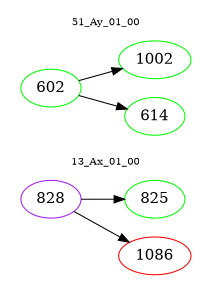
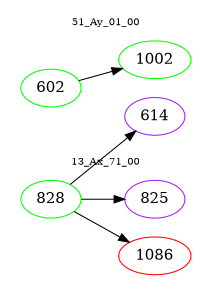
(98, 101) -> (99, 161)
(155, 116) -> (155, 116)
(106, 162) -> (106, 162)
(51, 199) -> (51, 199)
(155, 199) -> (155, 199)
